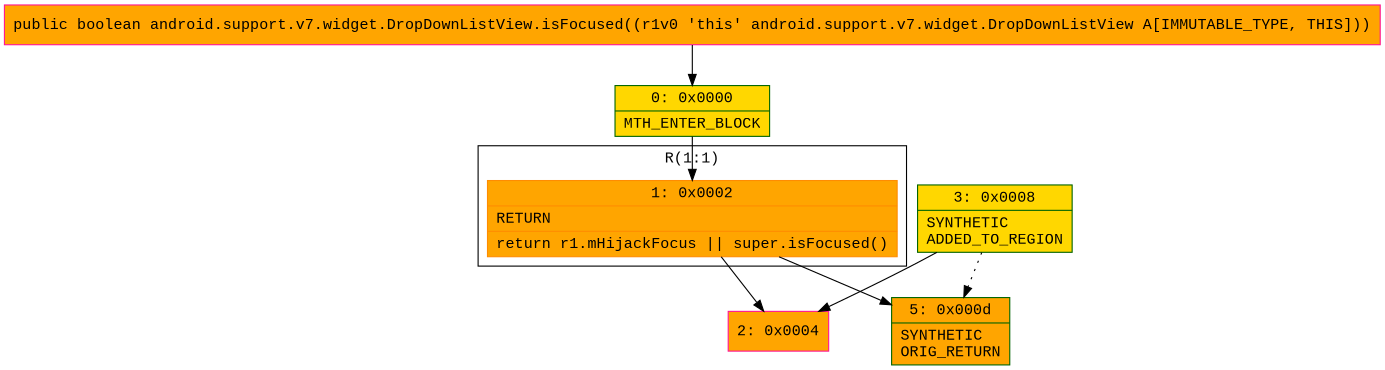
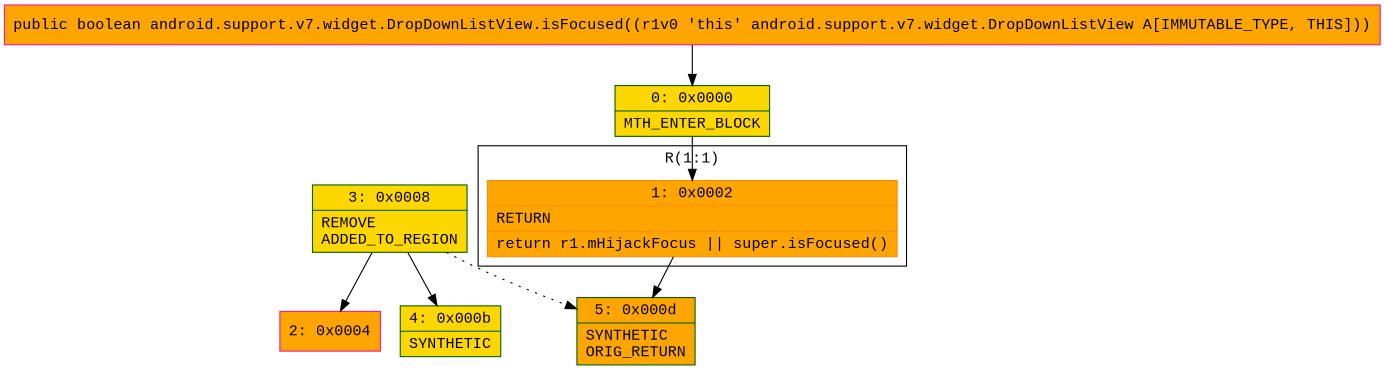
(968, 222) -> (349, 222)
(739, 280) -> none
none -> (451, 331)
